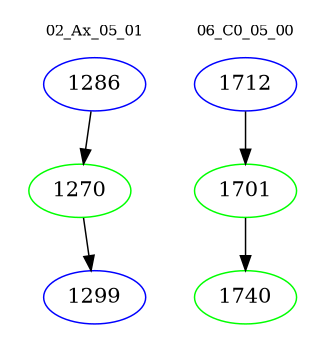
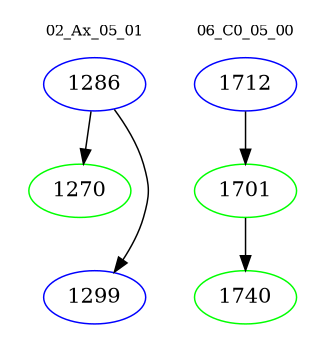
(86, 237) -> (148, 183)
